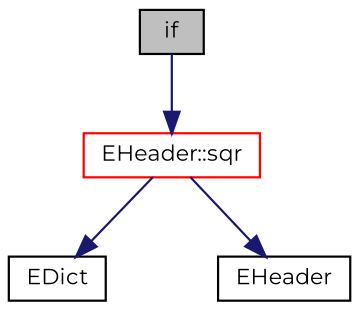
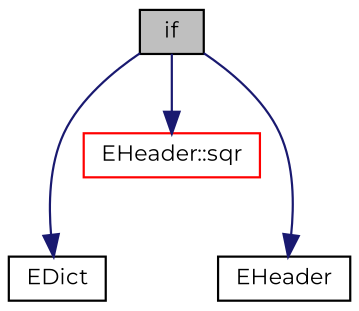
(122, 209) -> (66, 130)
(221, 209) -> (278, 130)
